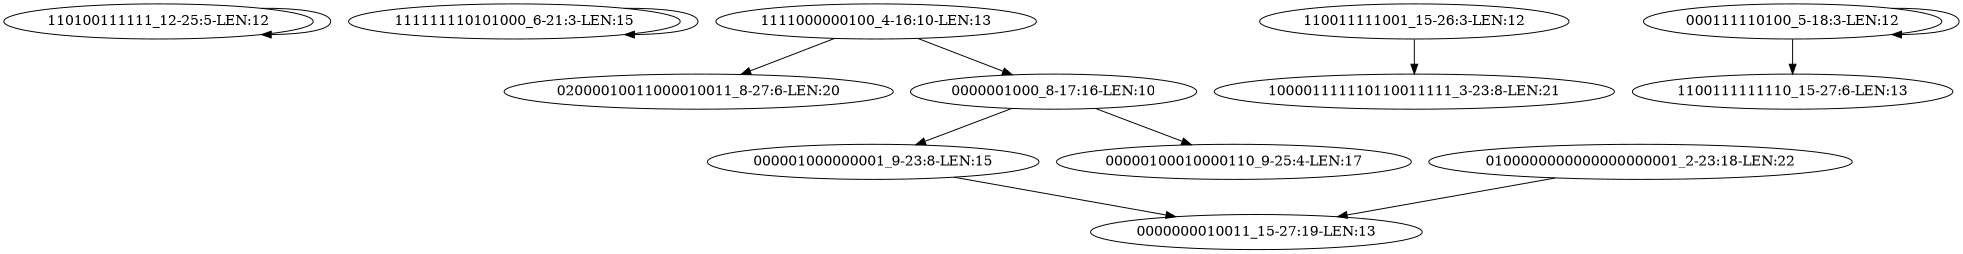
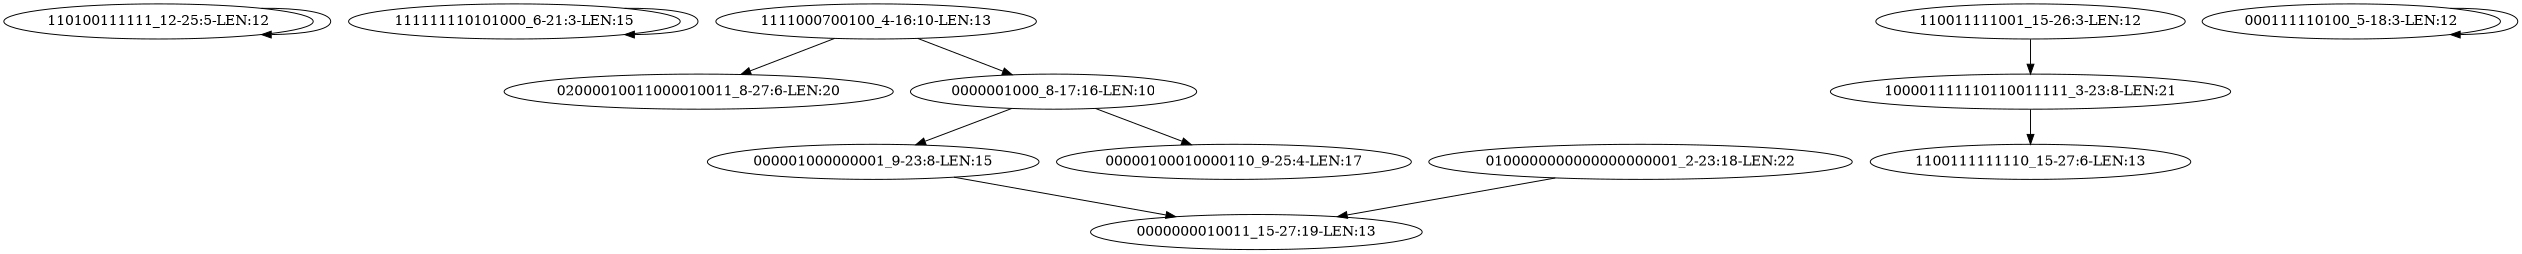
(876, 21) -> (876, 21)
(1793, 52) -> (2031, 122)
